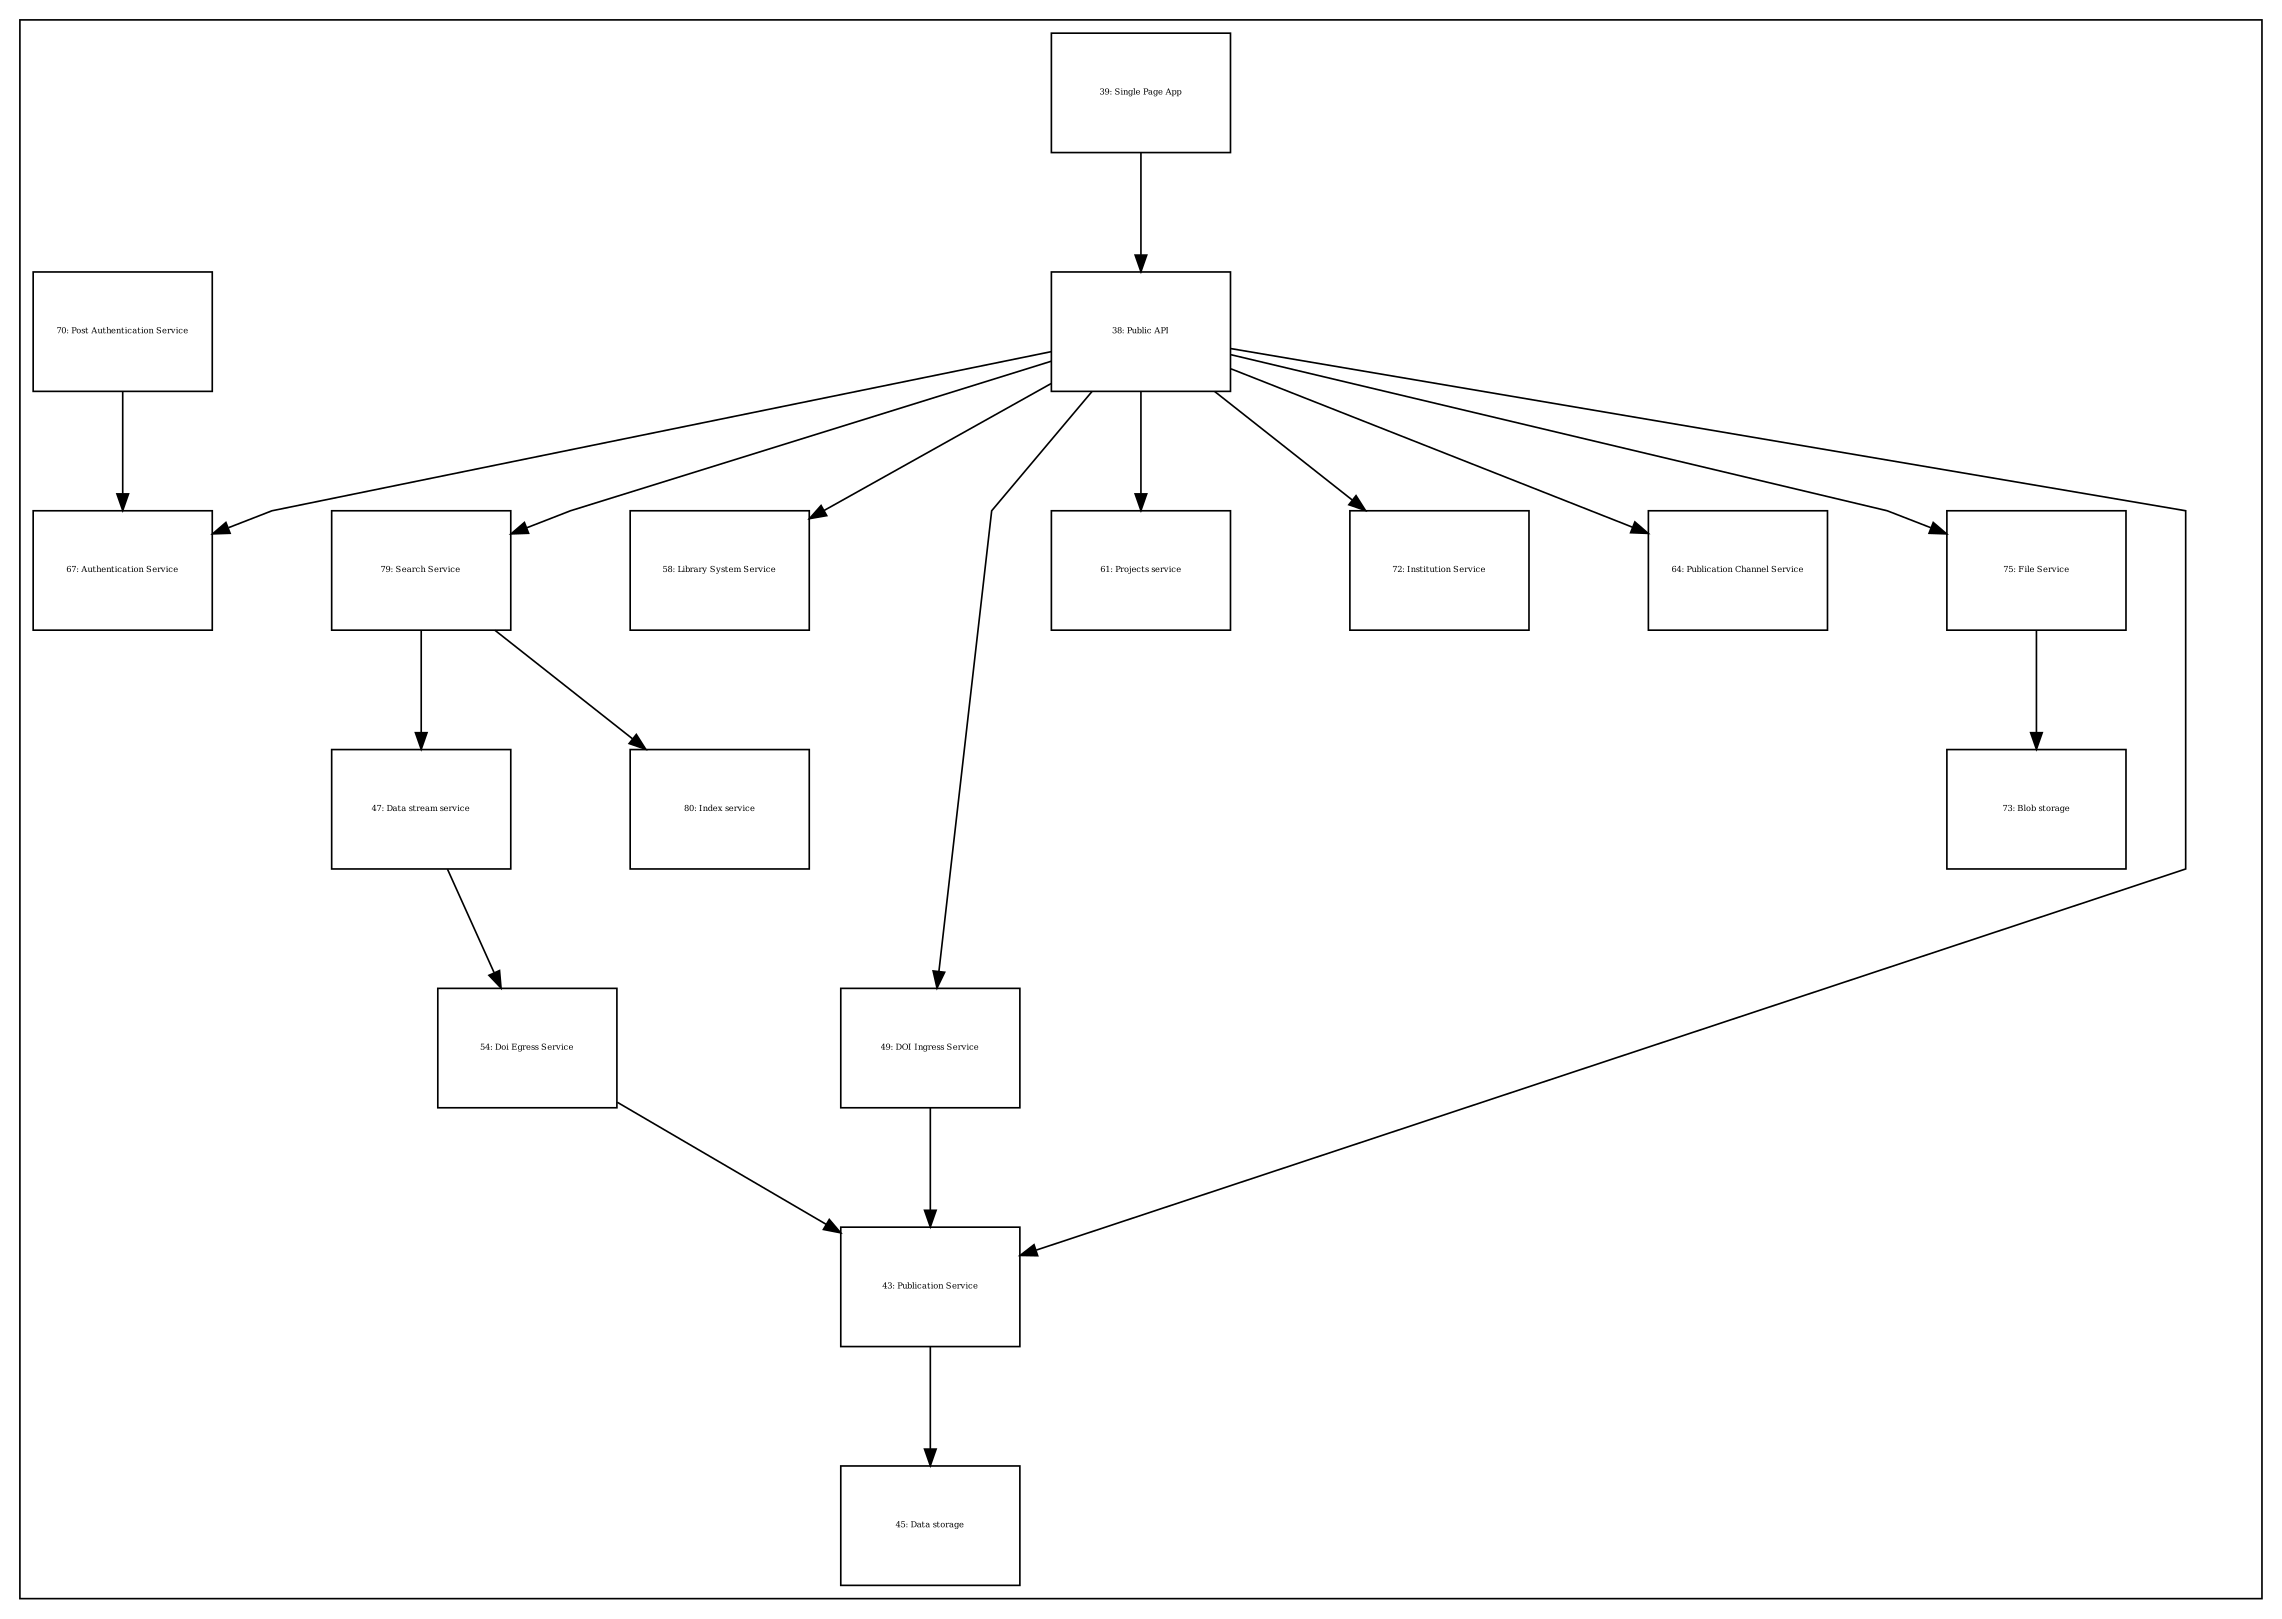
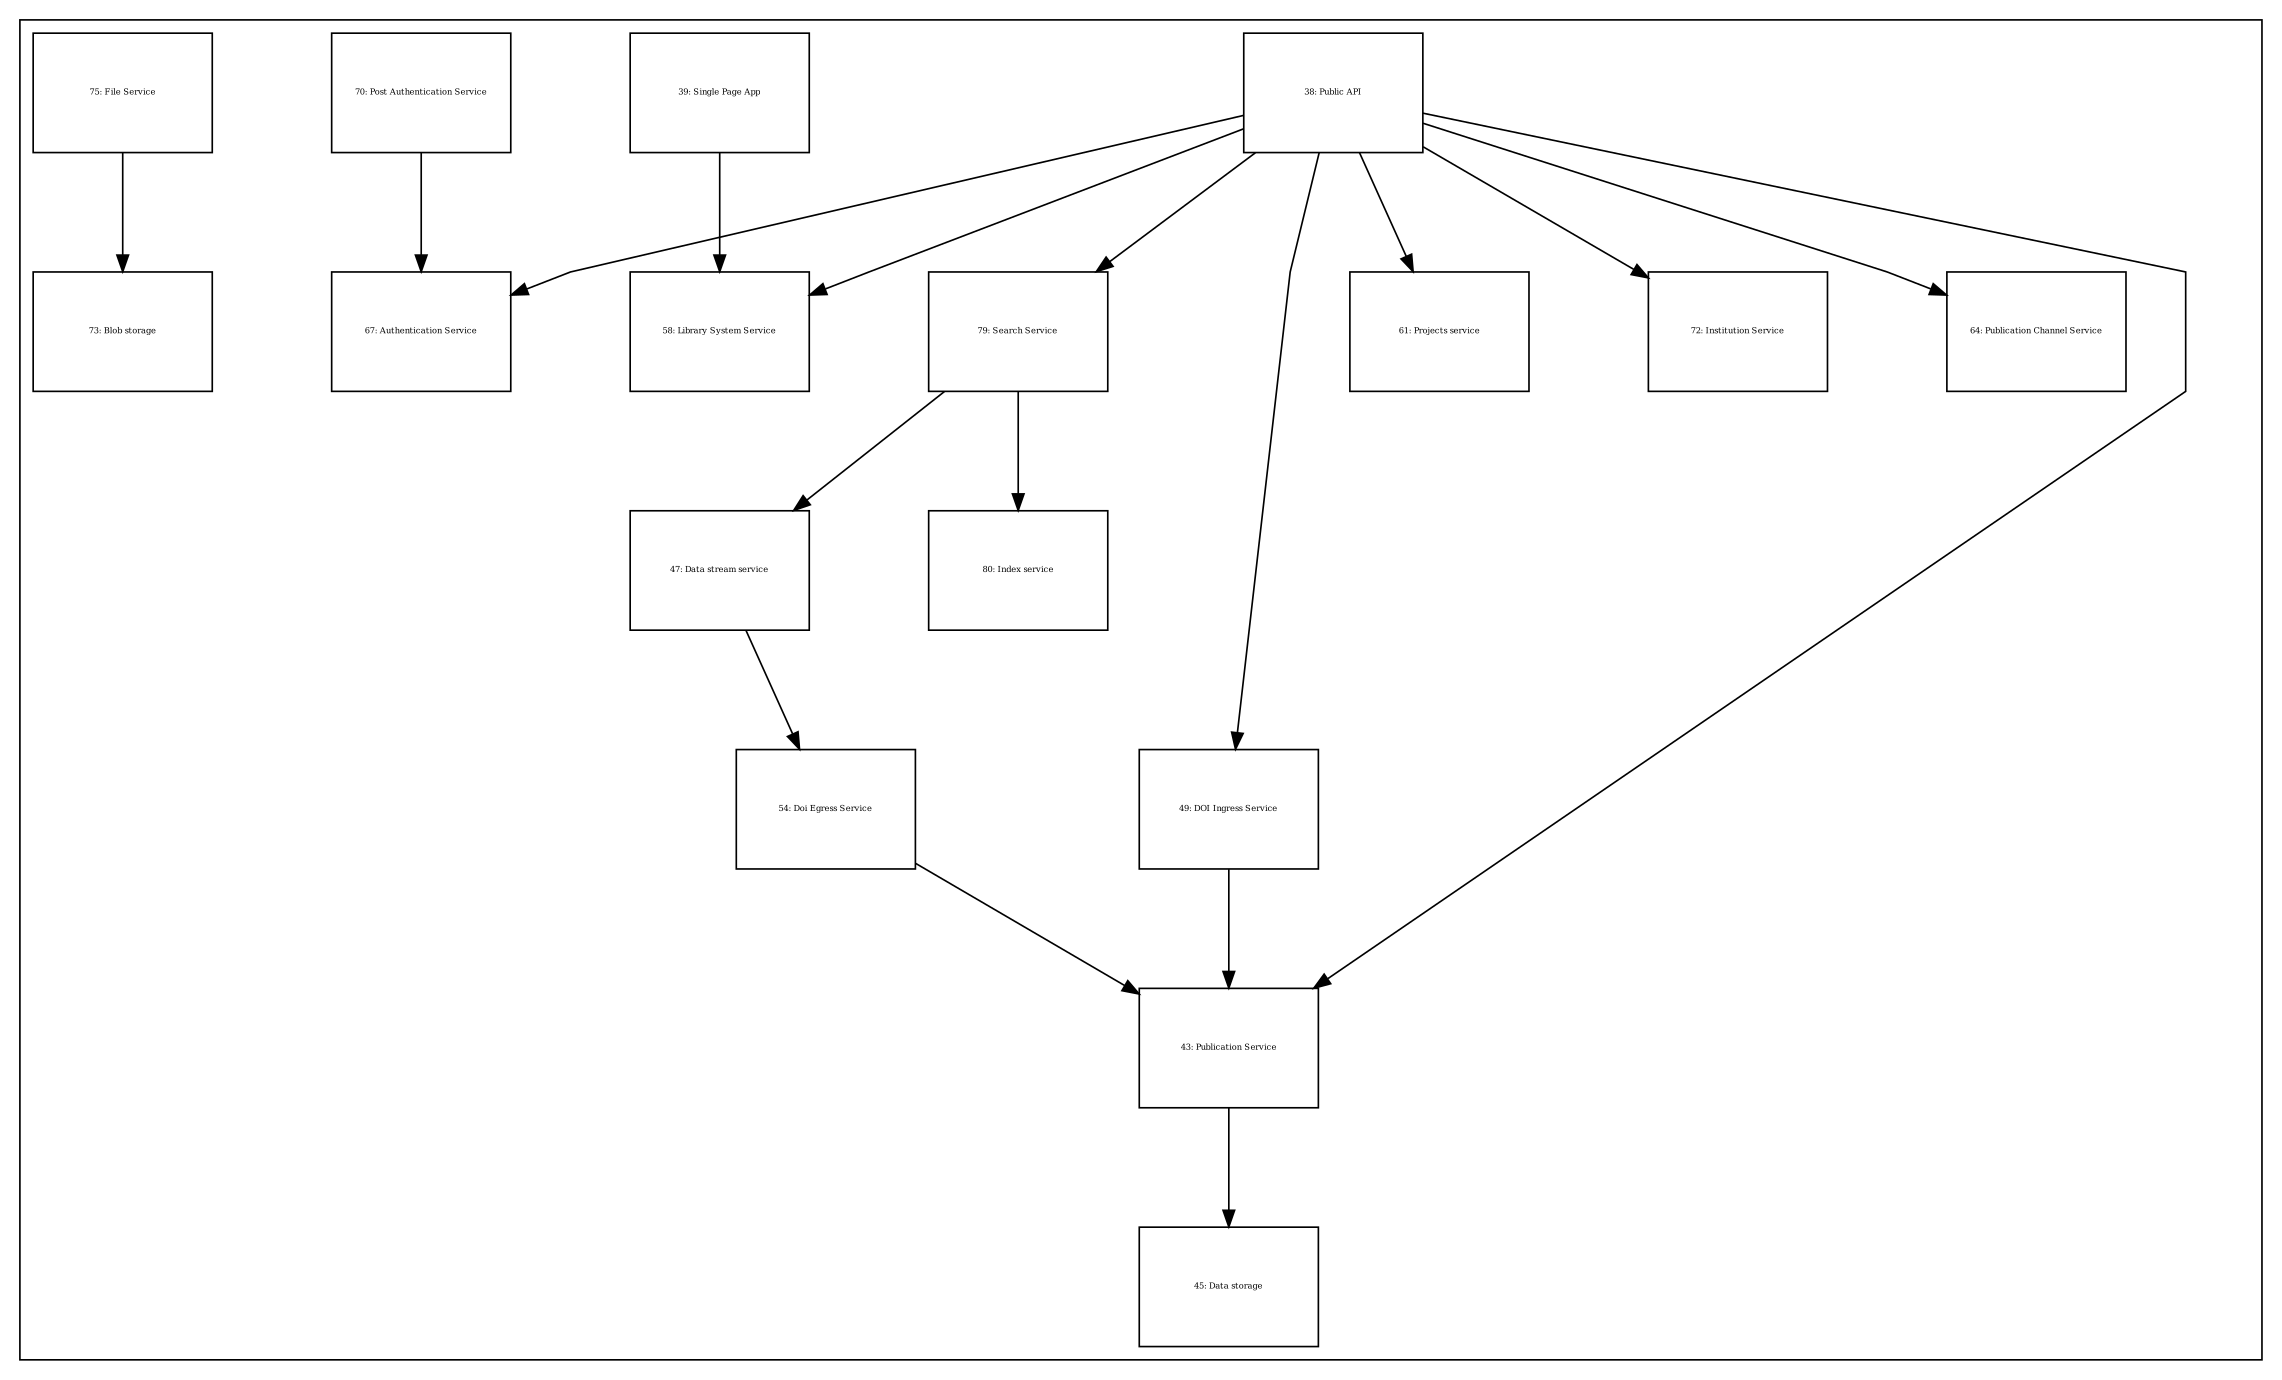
(1141, 204) -> (720, 204)
(1582, 438) -> none
